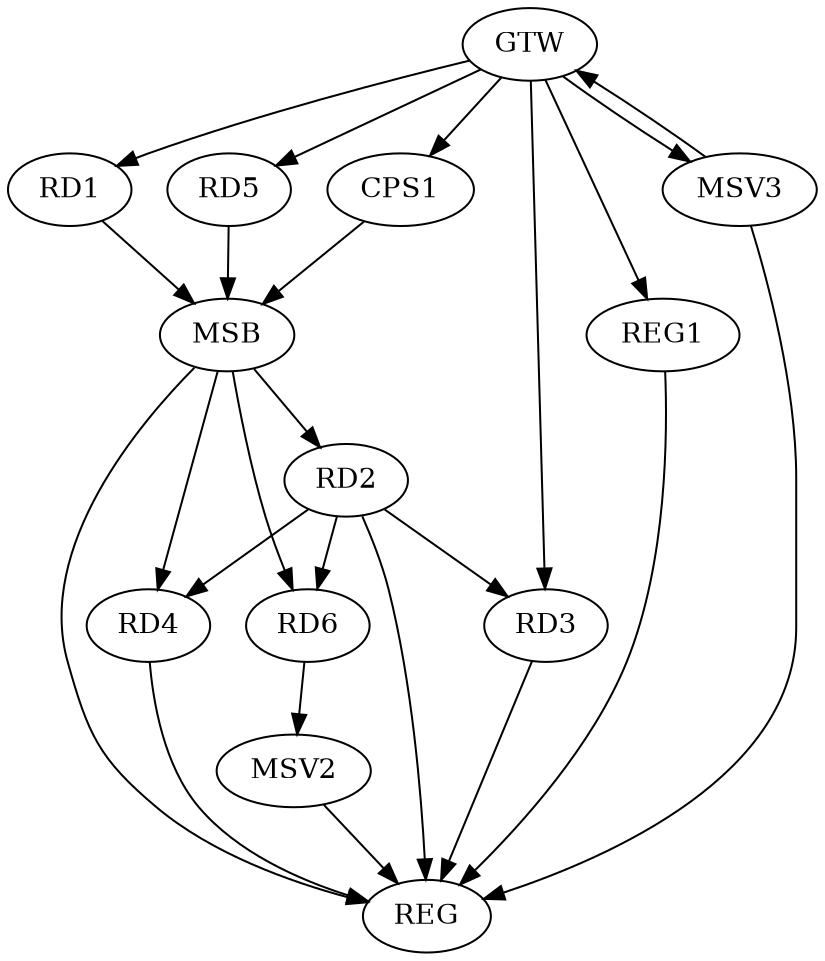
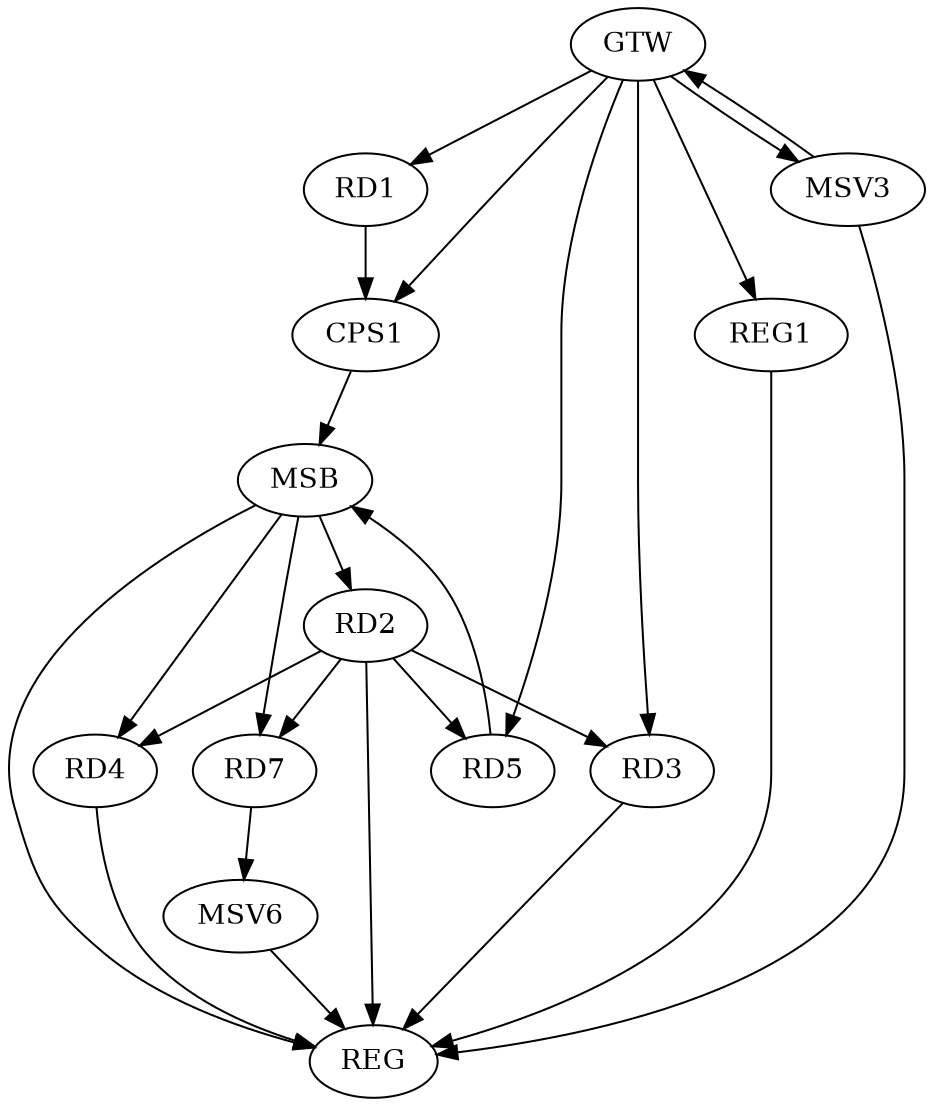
(140, 255) -> (366, 252)
(308, 626) -> (255, 771)
none -> (422, 691)
(294, 771) -> (240, 916)
